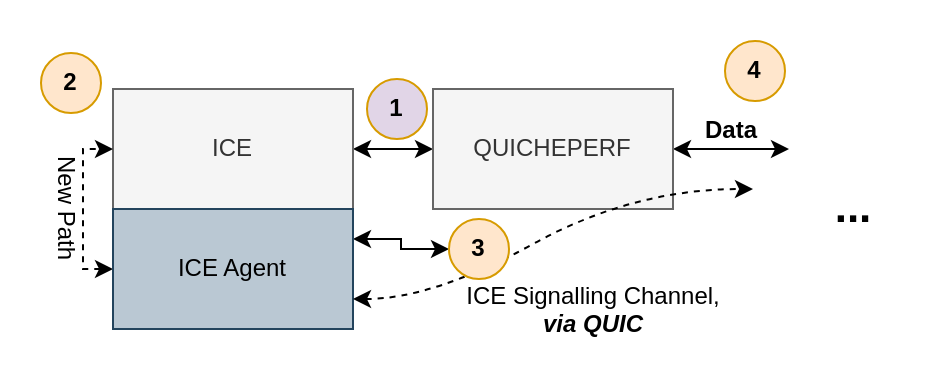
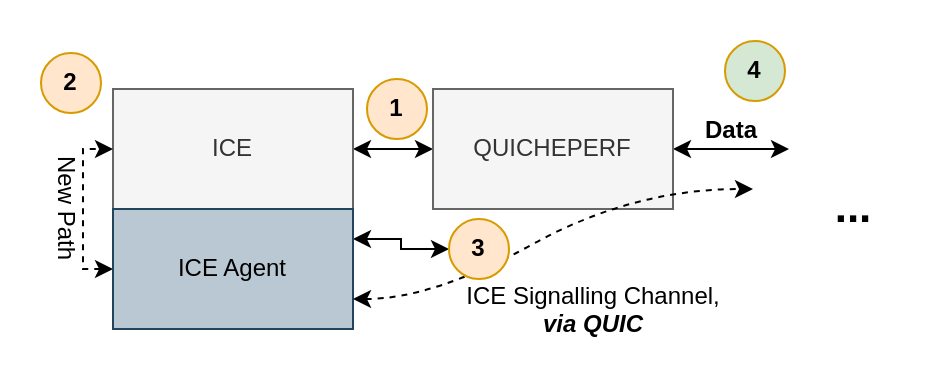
(755, 71) -> (755, 71)
(397, 109) -> (397, 109)
